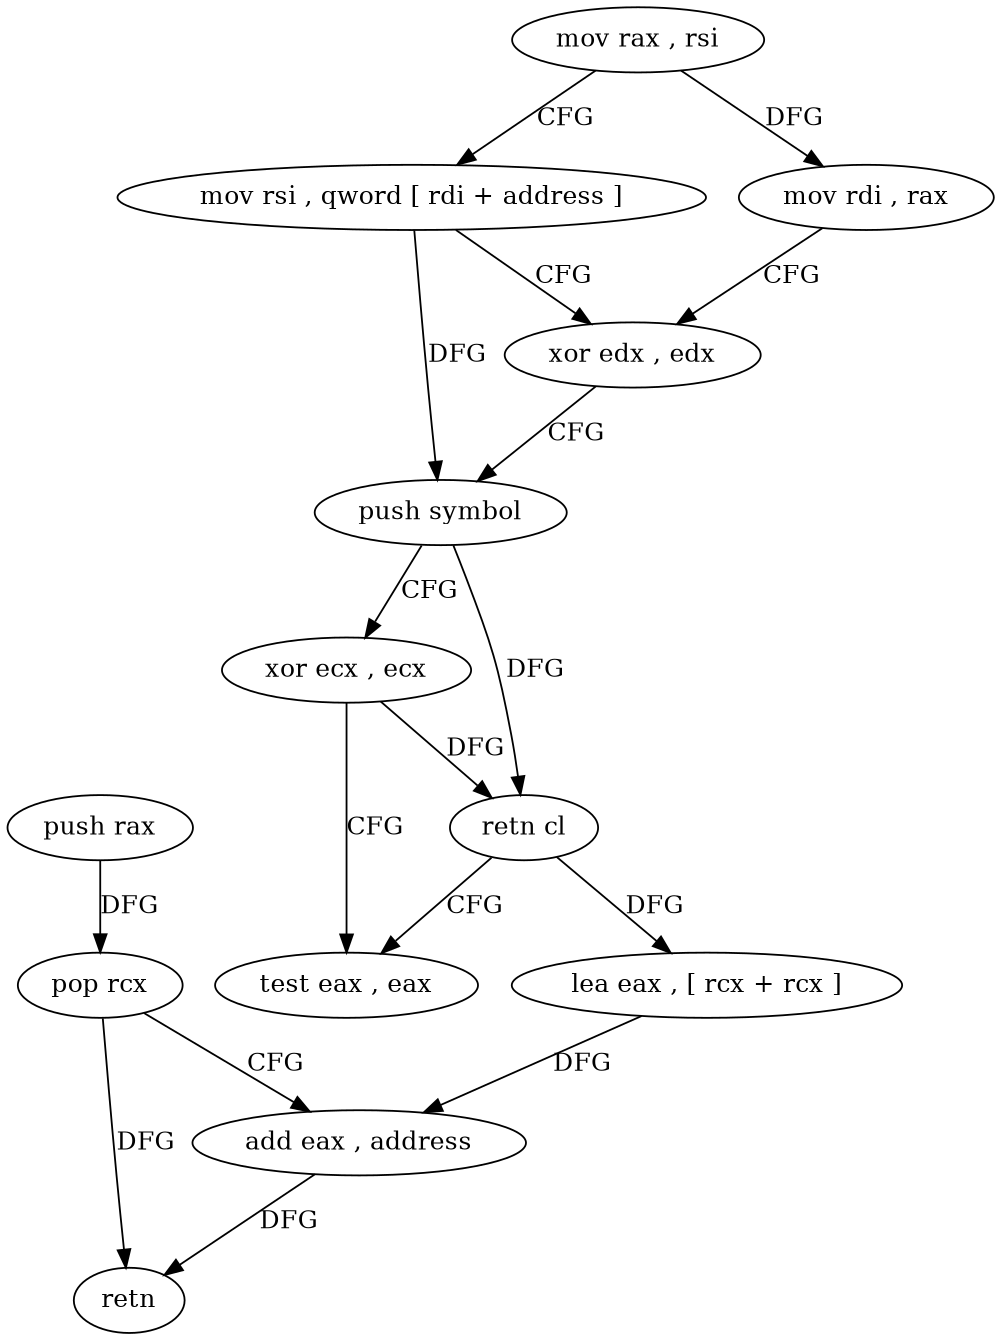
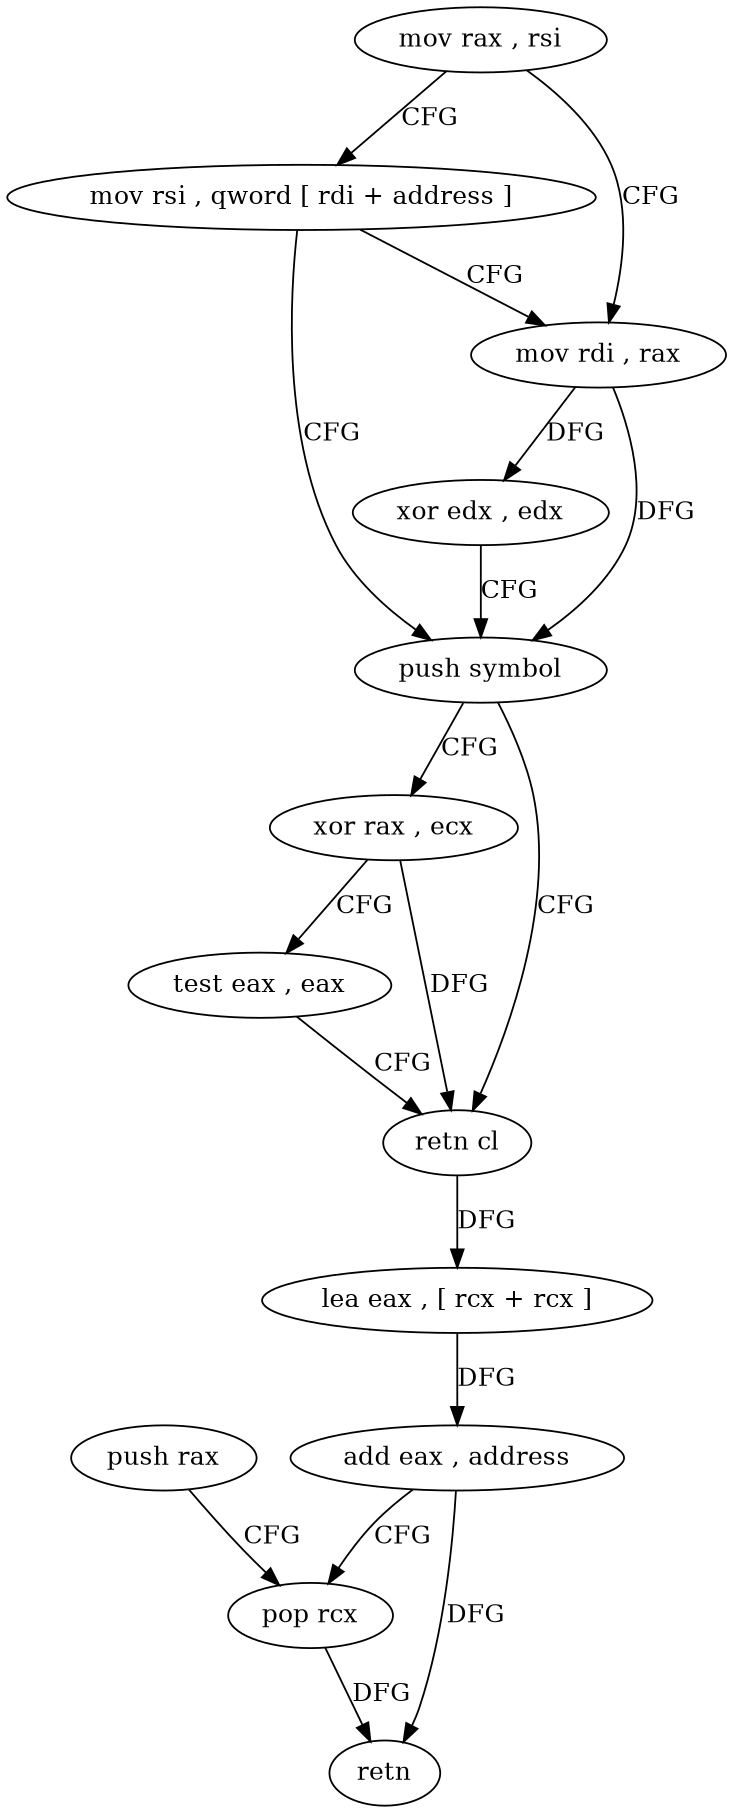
(795, 119) -> (651, 197)
(516, 272) -> (444, 273)
(792, 276) -> (576, 434)
(458, 355) -> (332, 434)
none -> (633, 523)
(347, 670) -> (394, 828)
(536, 670) -> (566, 906)
(444, 899) -> (352, 1060)
(130, 906) -> (273, 1537)
(219, 1058) -> (372, 1525)
